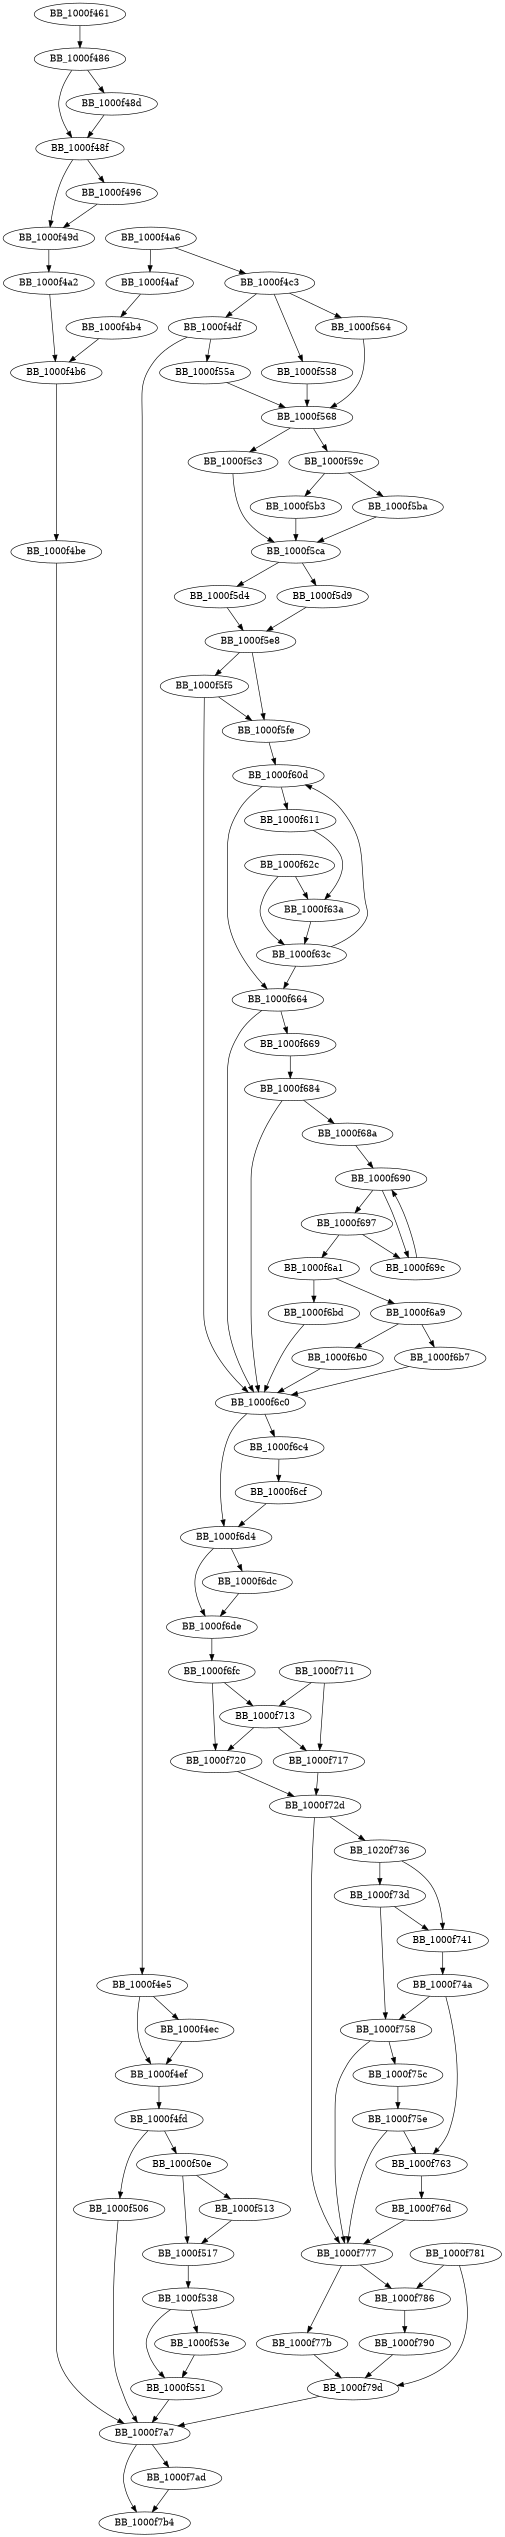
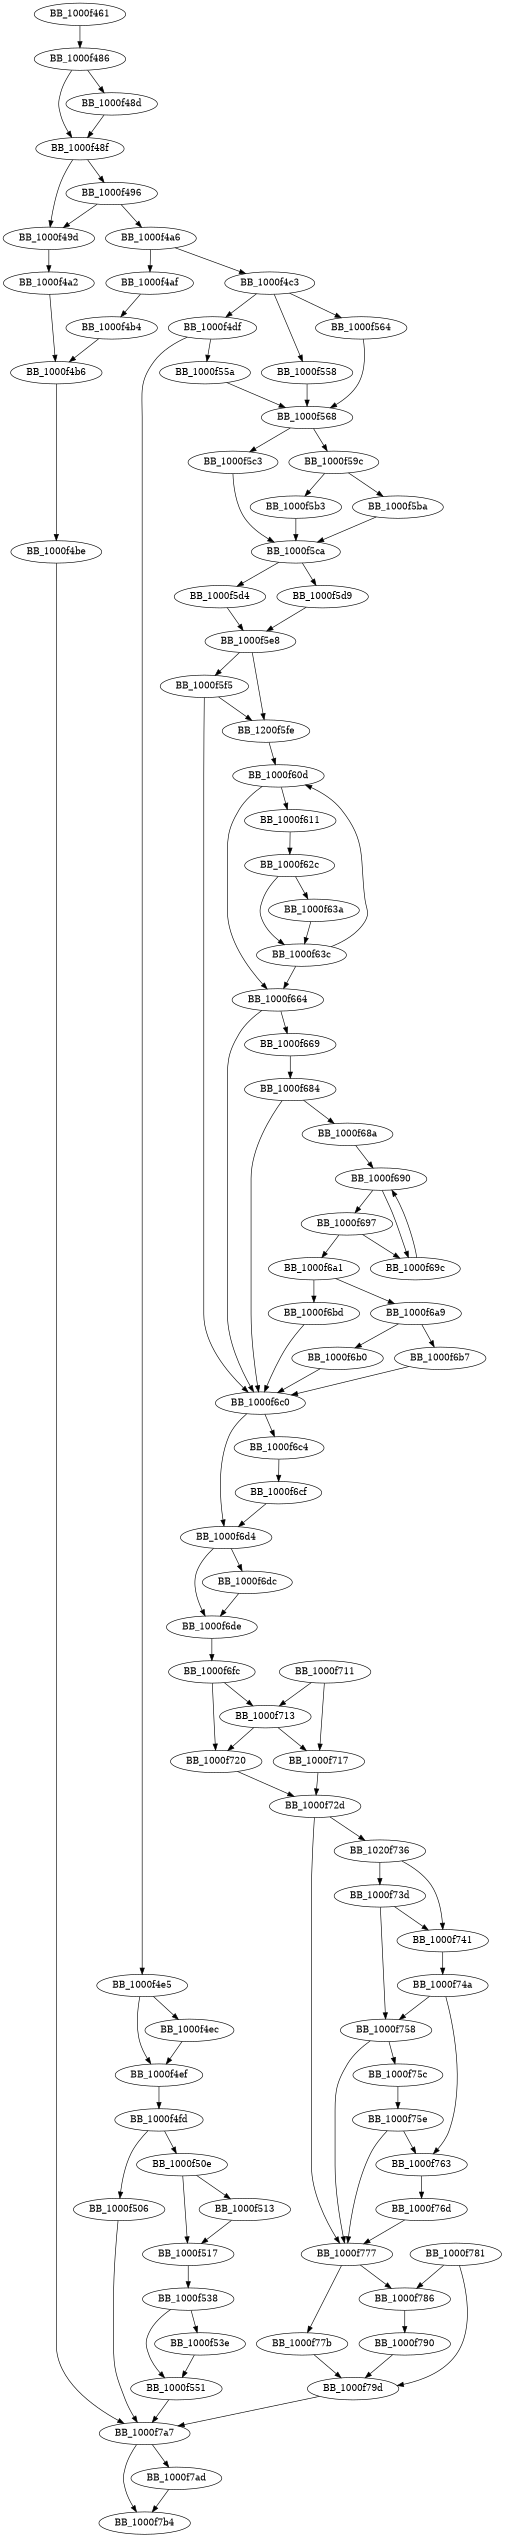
none -> (129, 214)
(266, 731) -> (266, 731)
(341, 858) -> (290, 840)
